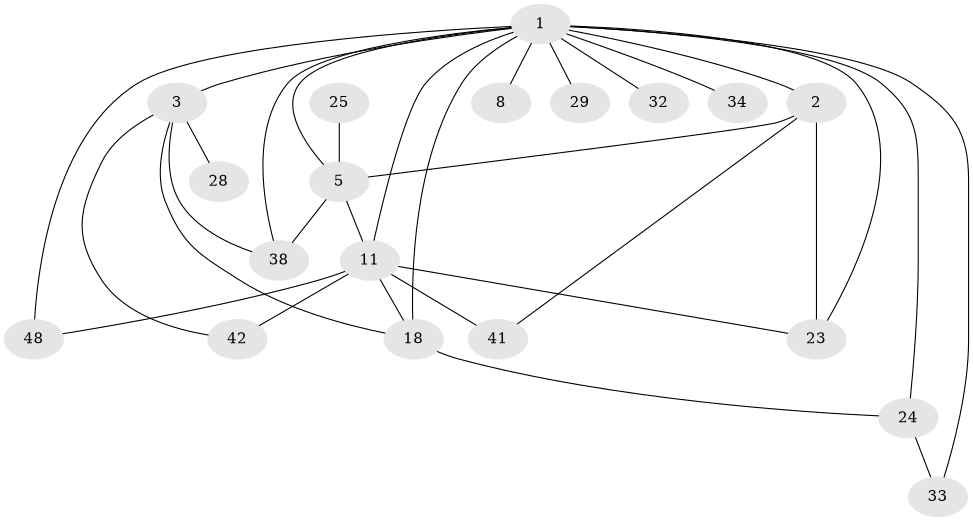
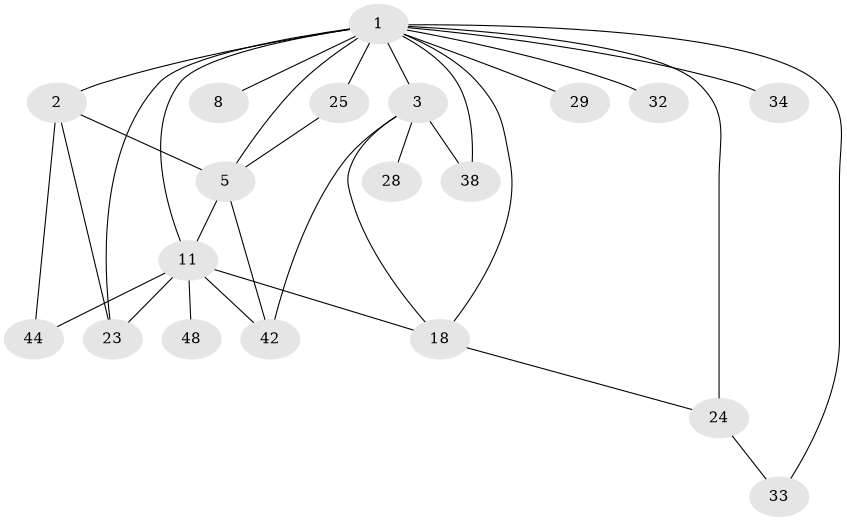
(191, 64) -> (359, 64)
(309, 221) -> (248, 260)
(498, 339) -> (34, 339)
